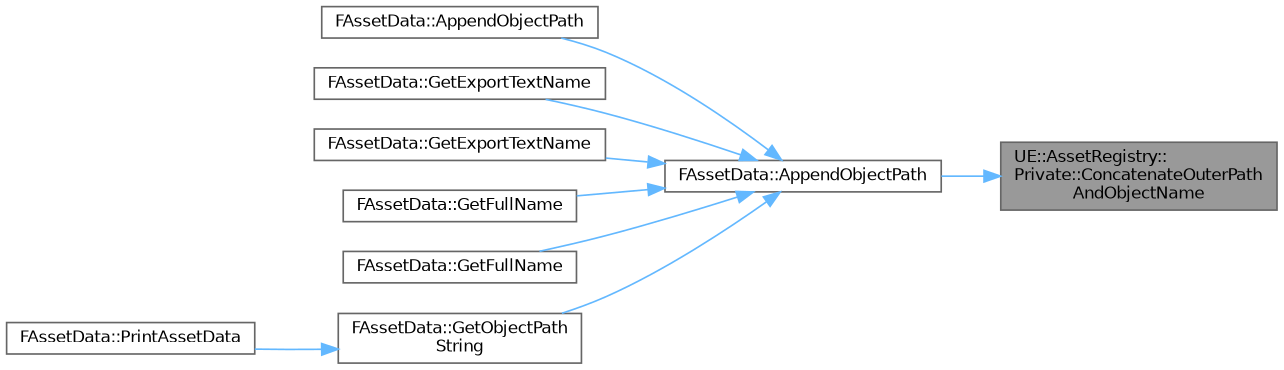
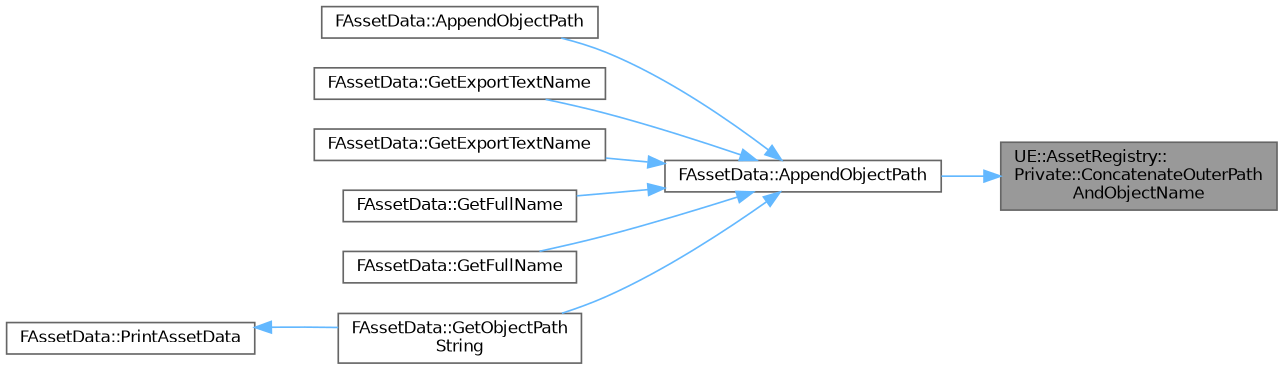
(288, 349) -> (305, 327)
